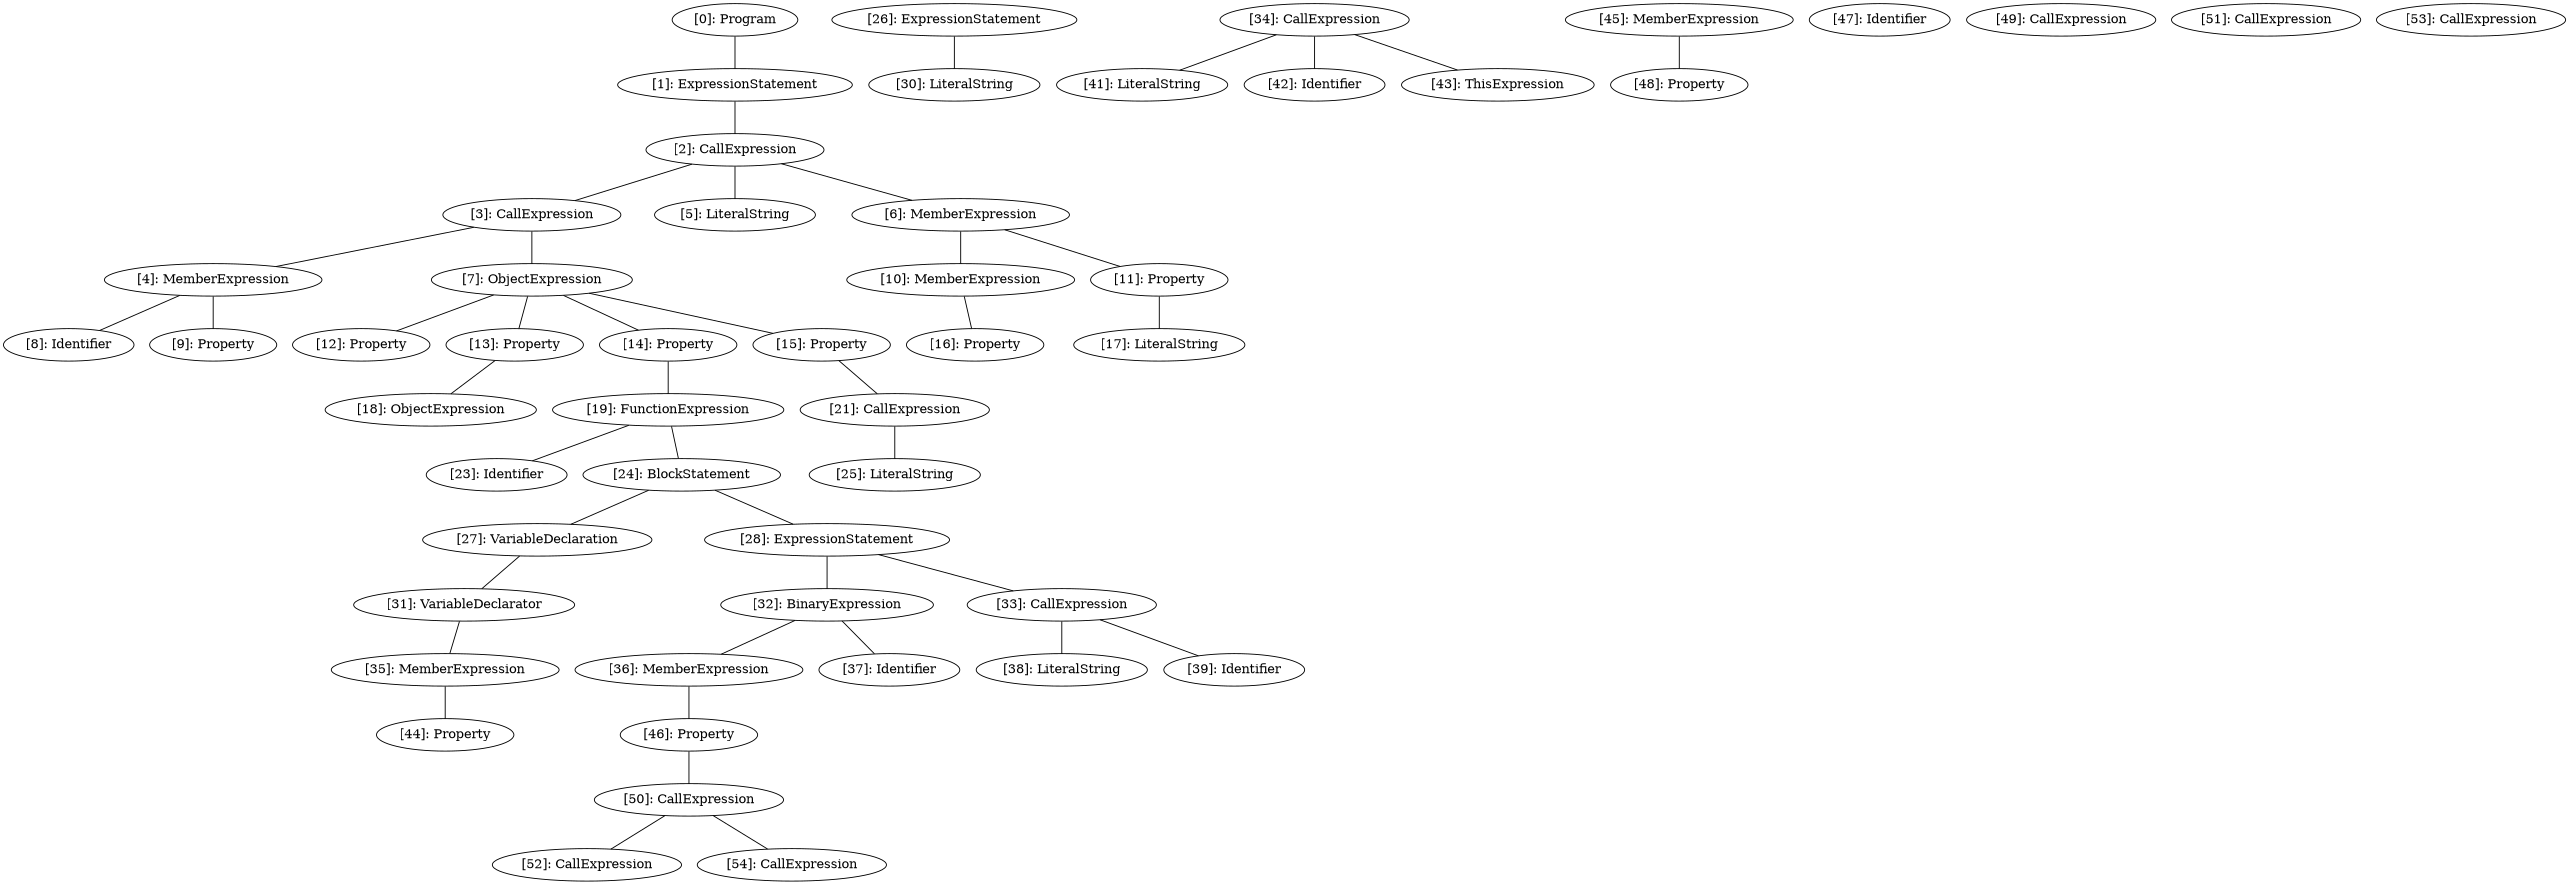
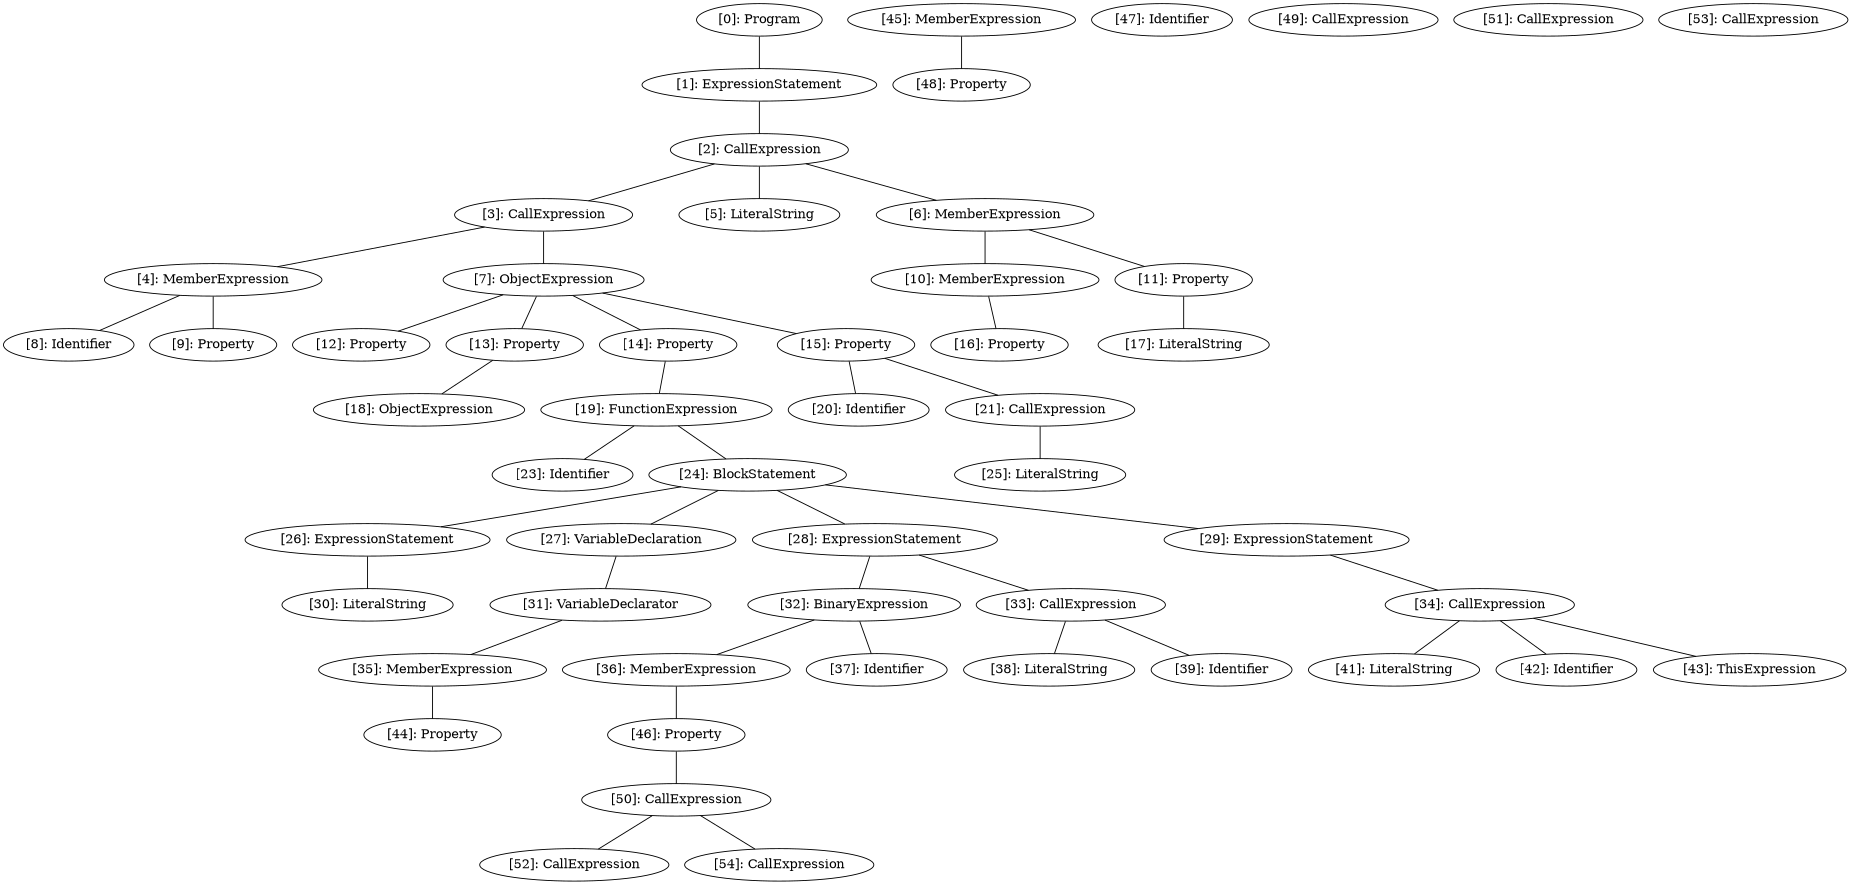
none -> (859, 410)
none -> (561, 507)
none -> (1287, 540)
